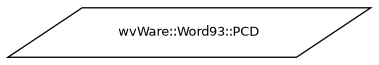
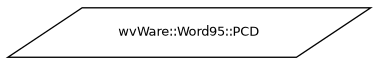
(189, 33) -> (189, 33)
